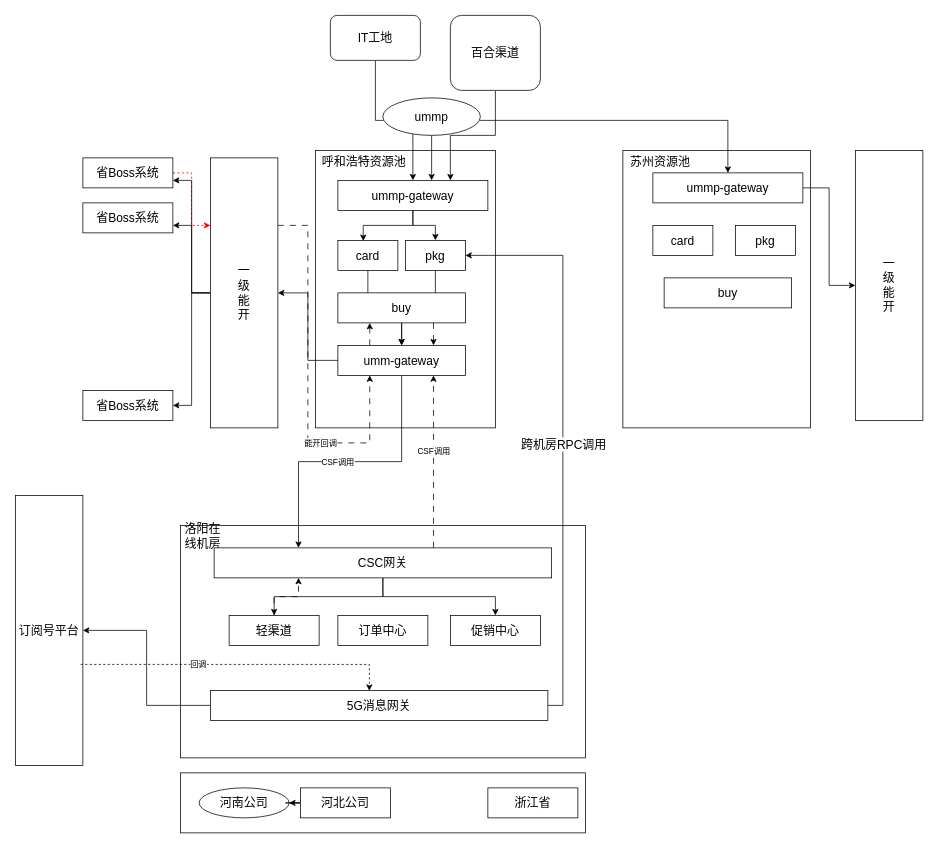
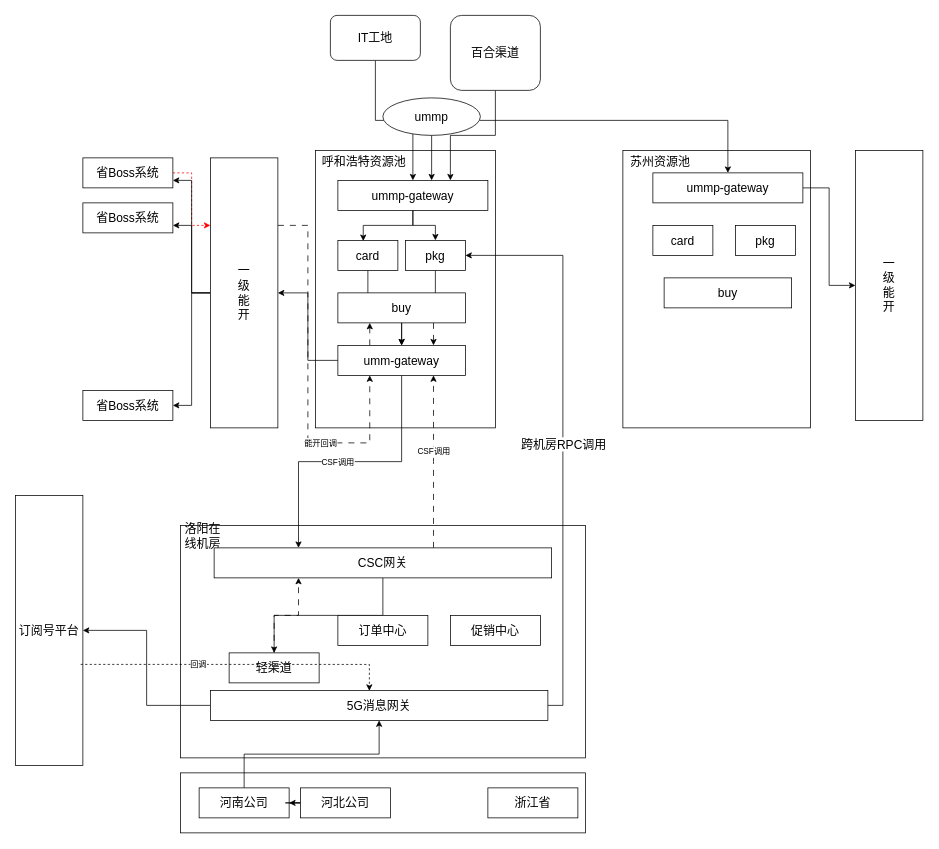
(446, 597) -> none
(274, 630) -> (274, 668)
none -> (244, 754)
(244, 803) -> (244, 803)
